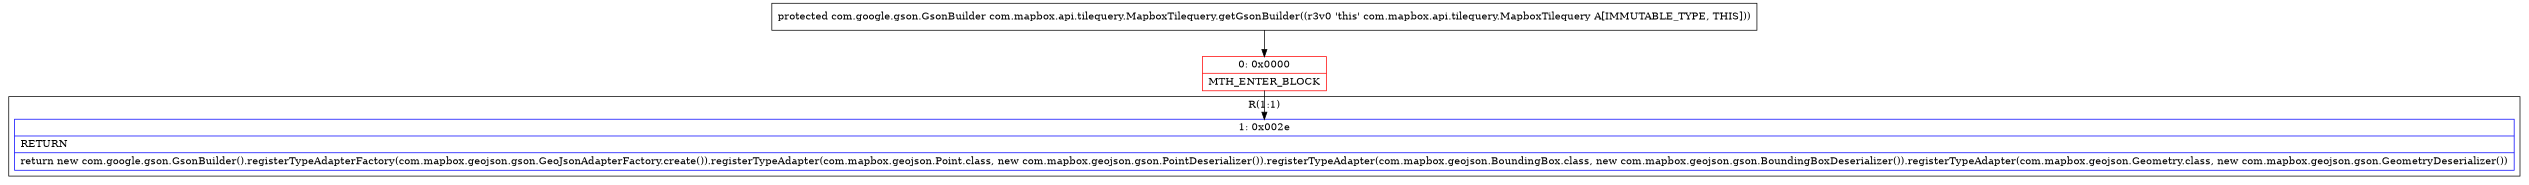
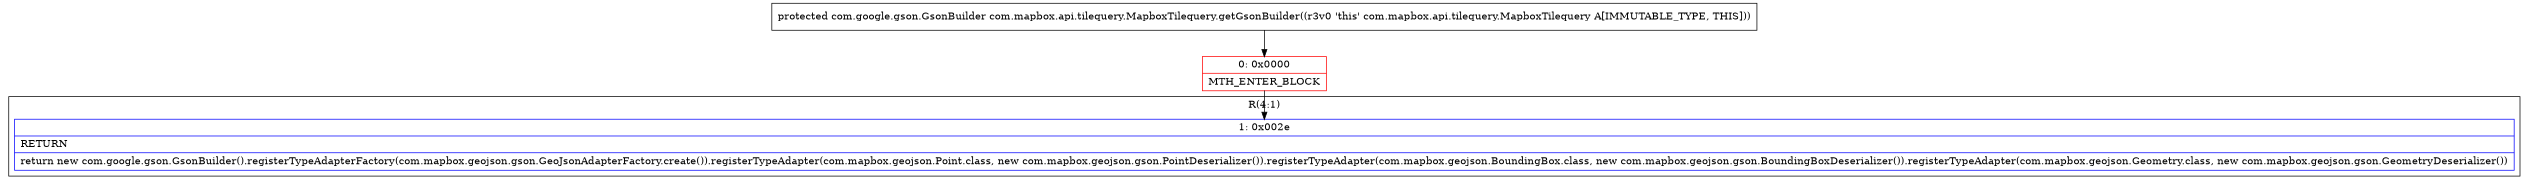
(1264, 105) -> (1264, 105)
